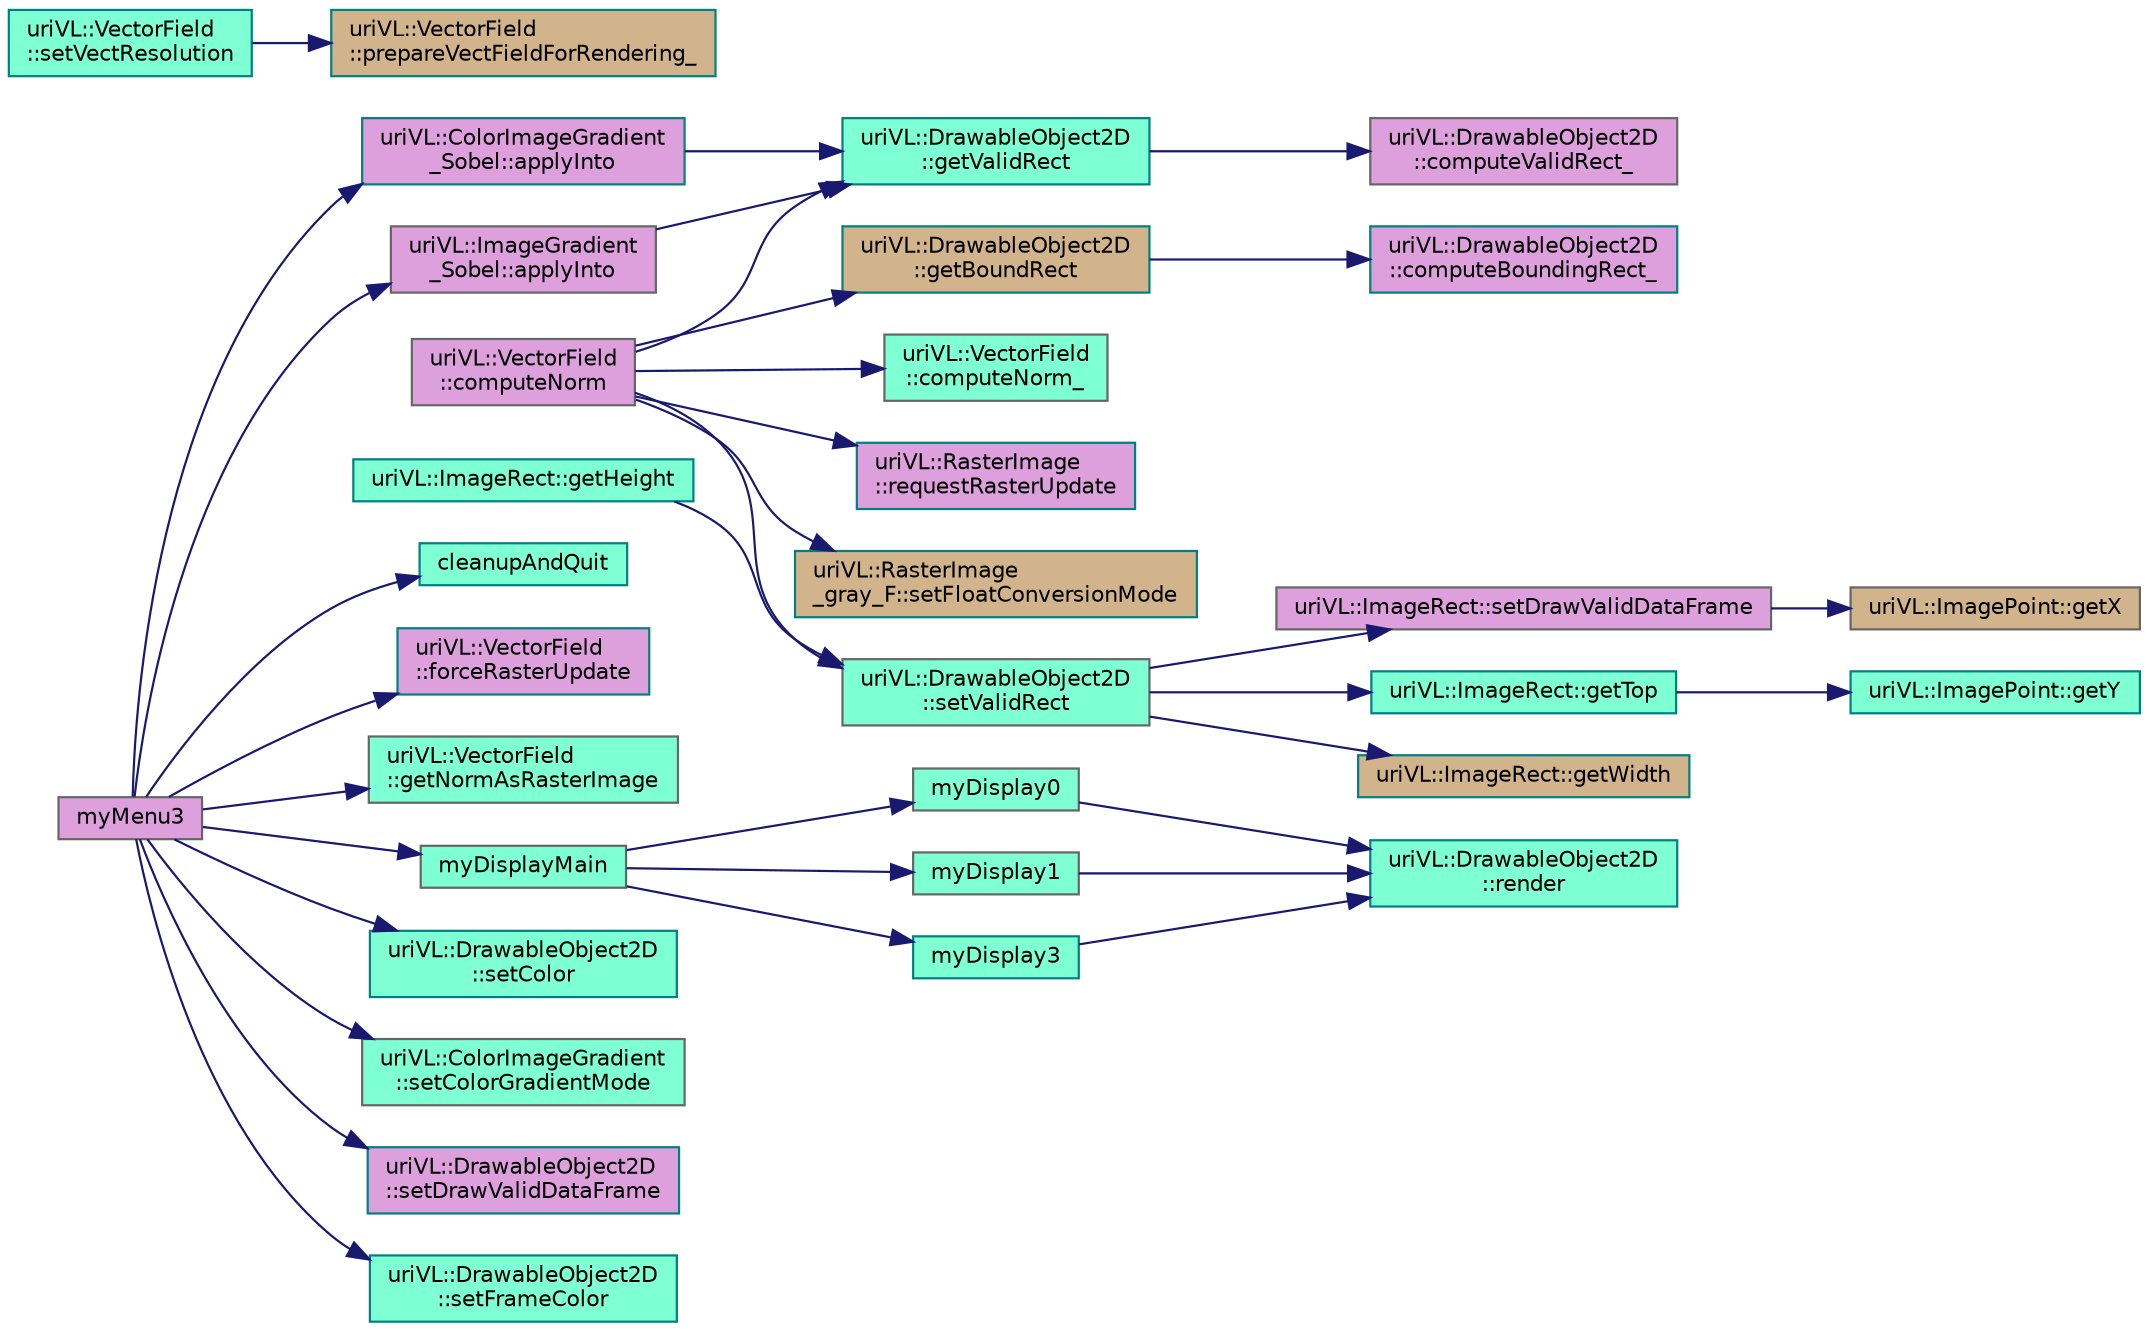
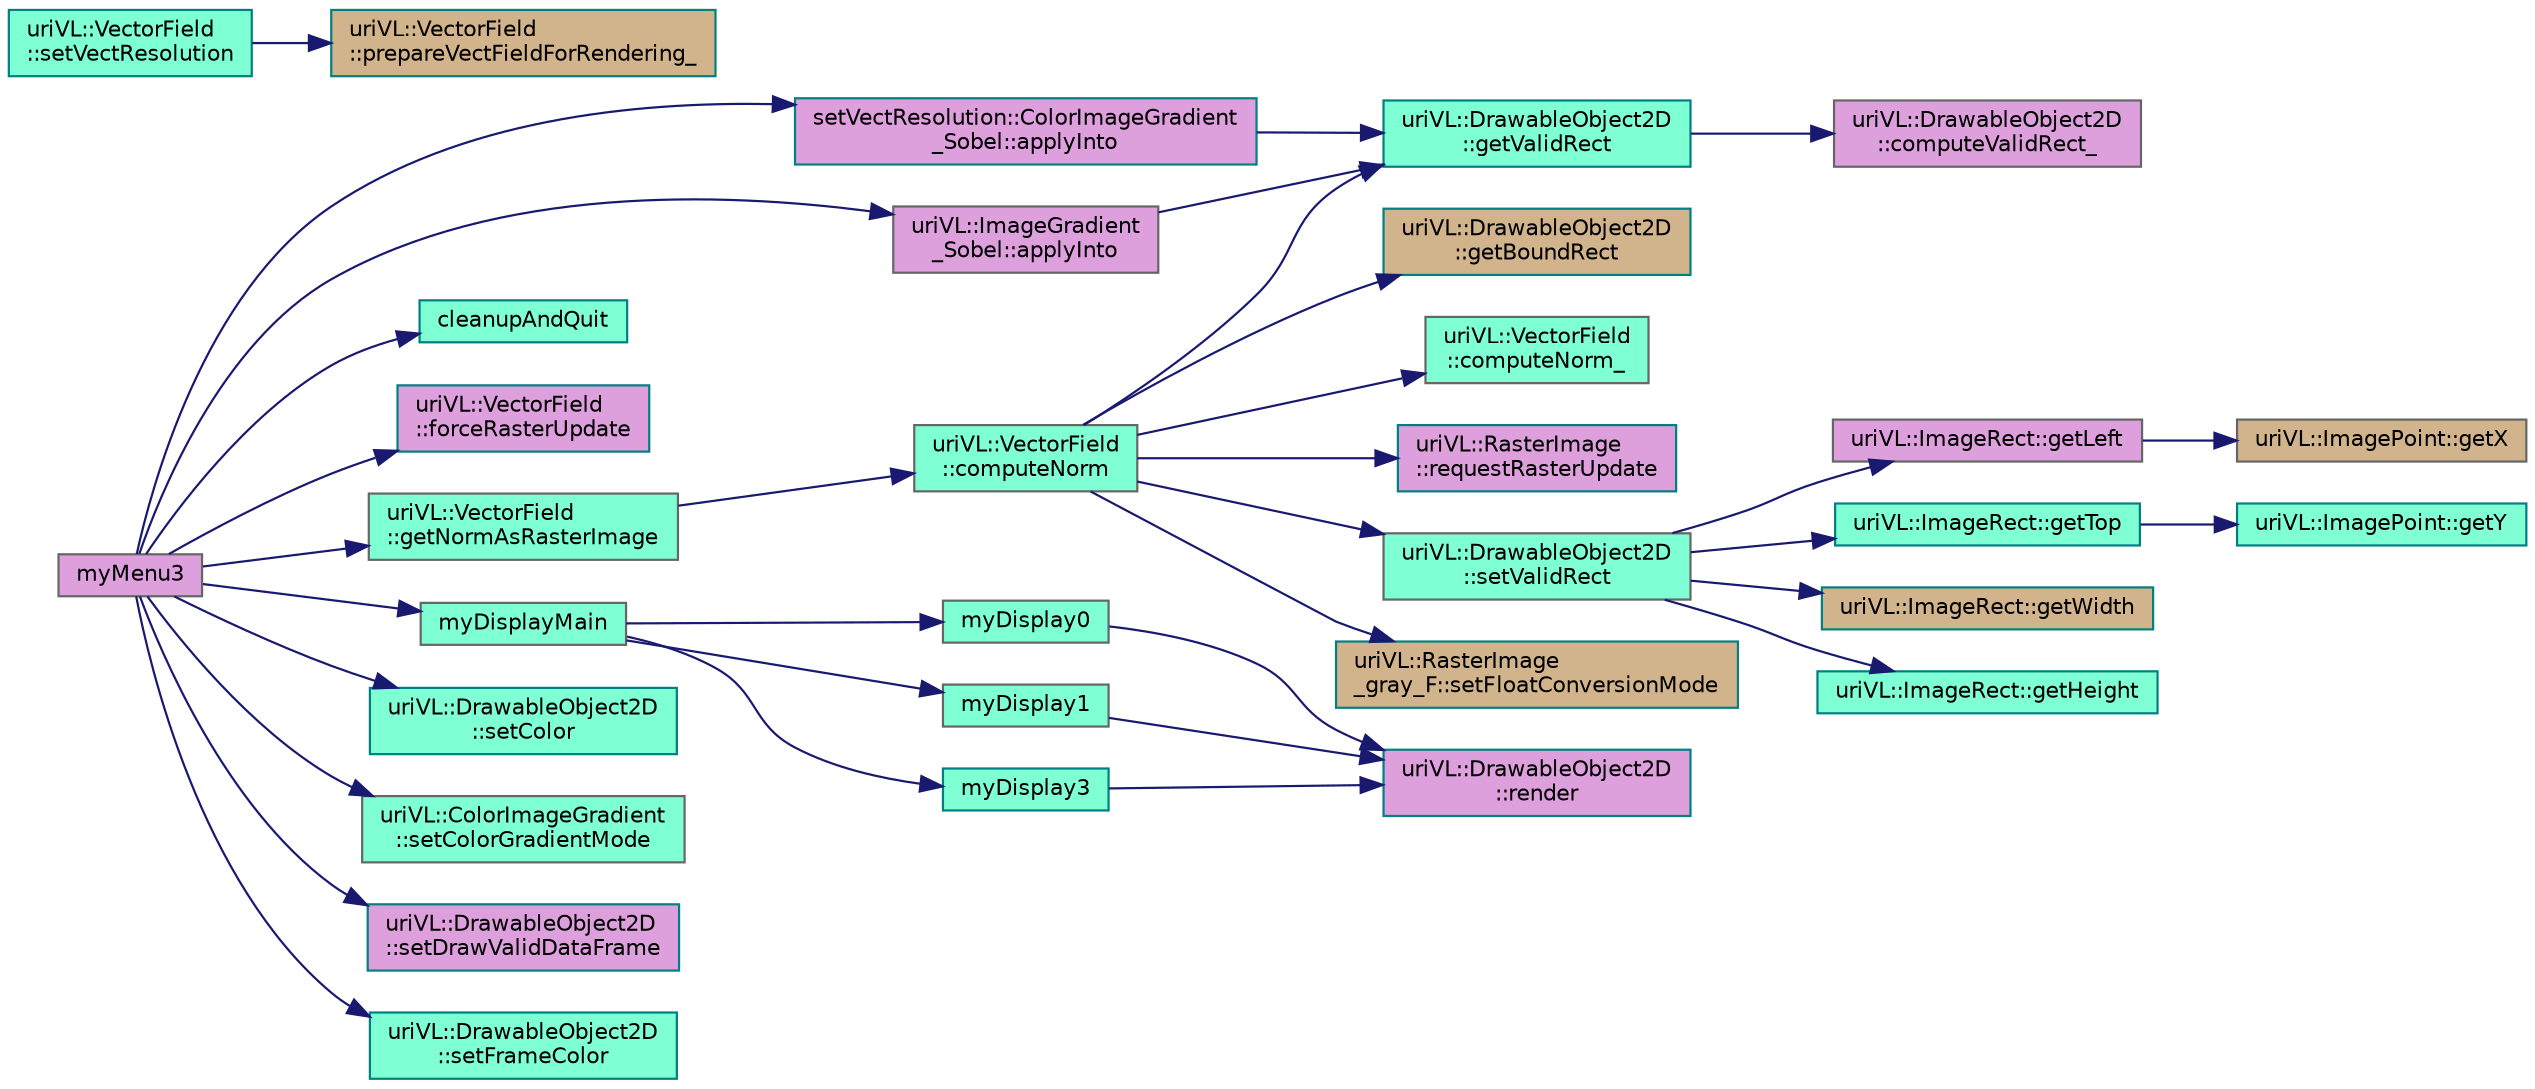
(523, 151) -> (1026, 131)
(1524, 259) -> none
(523, 372) -> (1026, 458)
none -> (785, 491)
(741, 548) -> (1768, 632)
(1524, 608) -> (1988, 441)
(1524, 873) -> (1537, 783)
